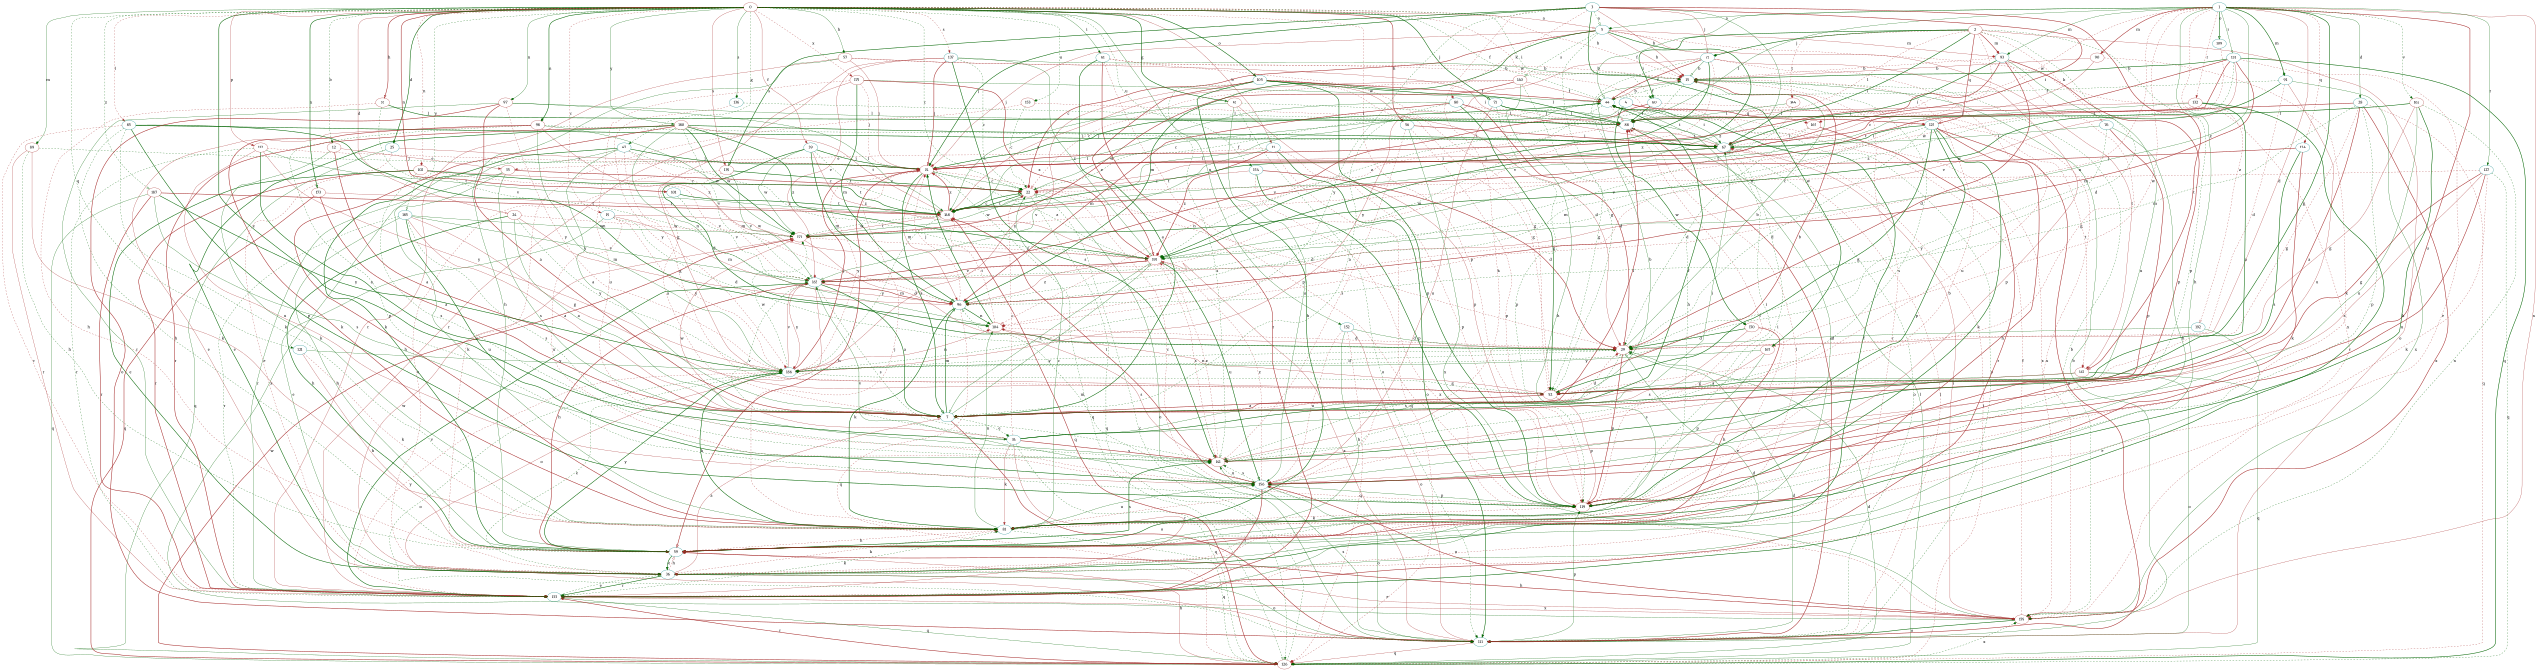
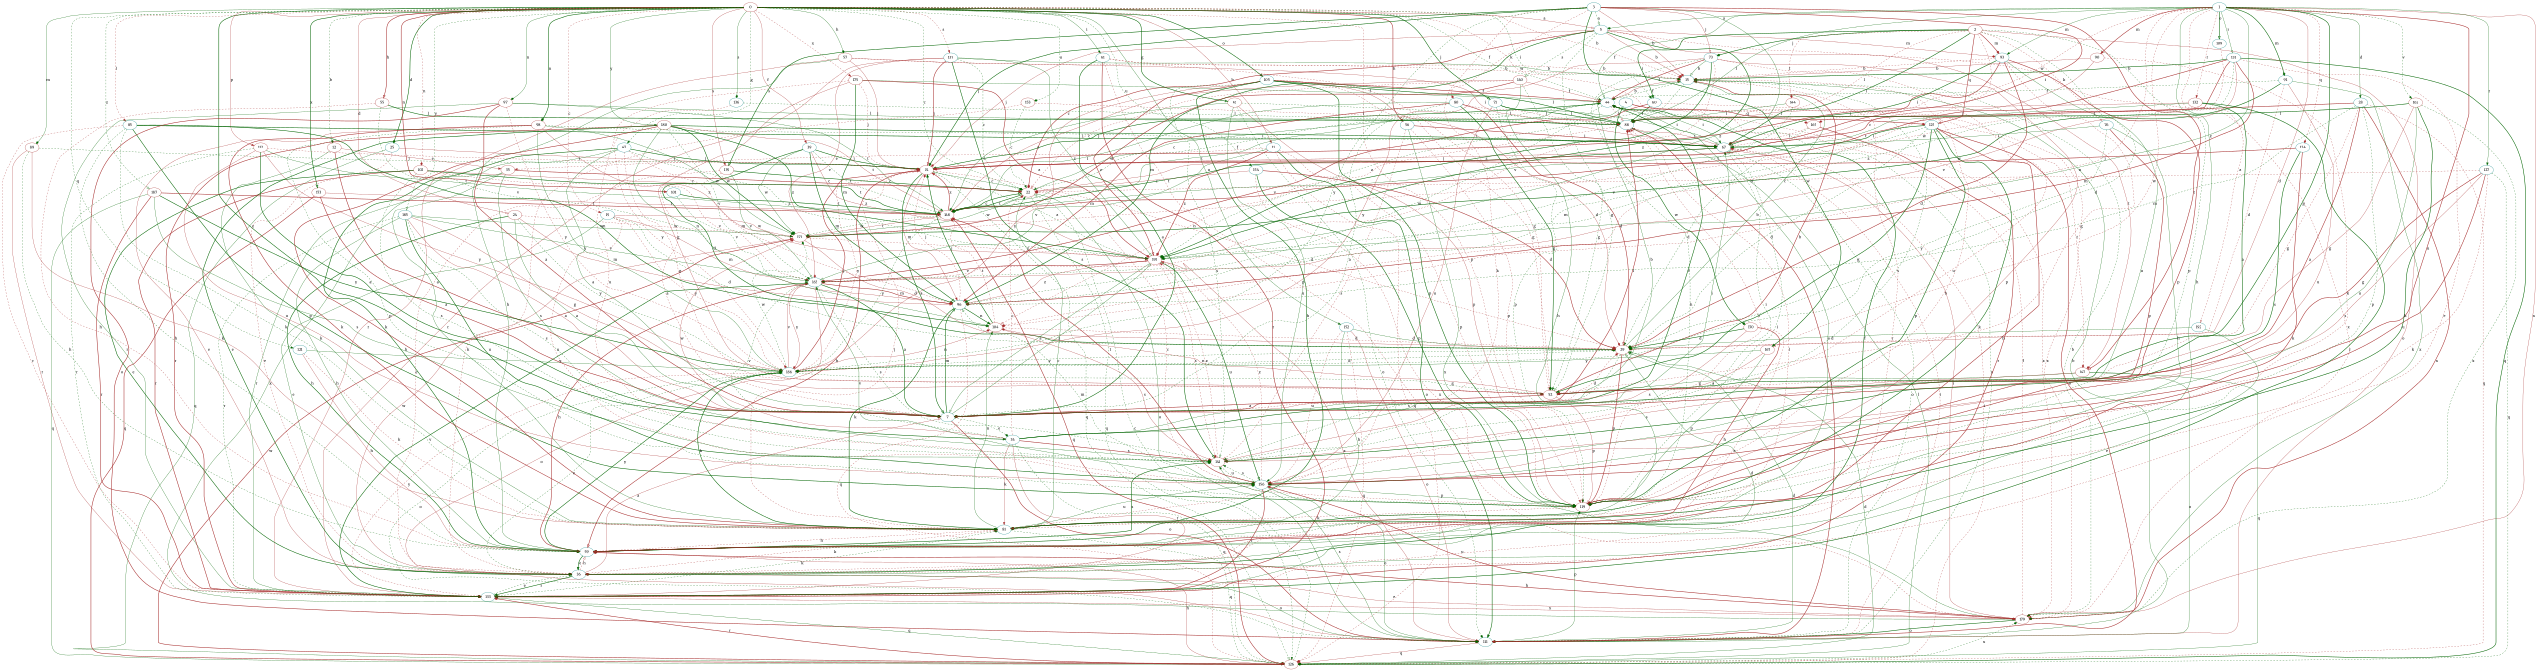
(1371, 91) -> (1370, 91)
